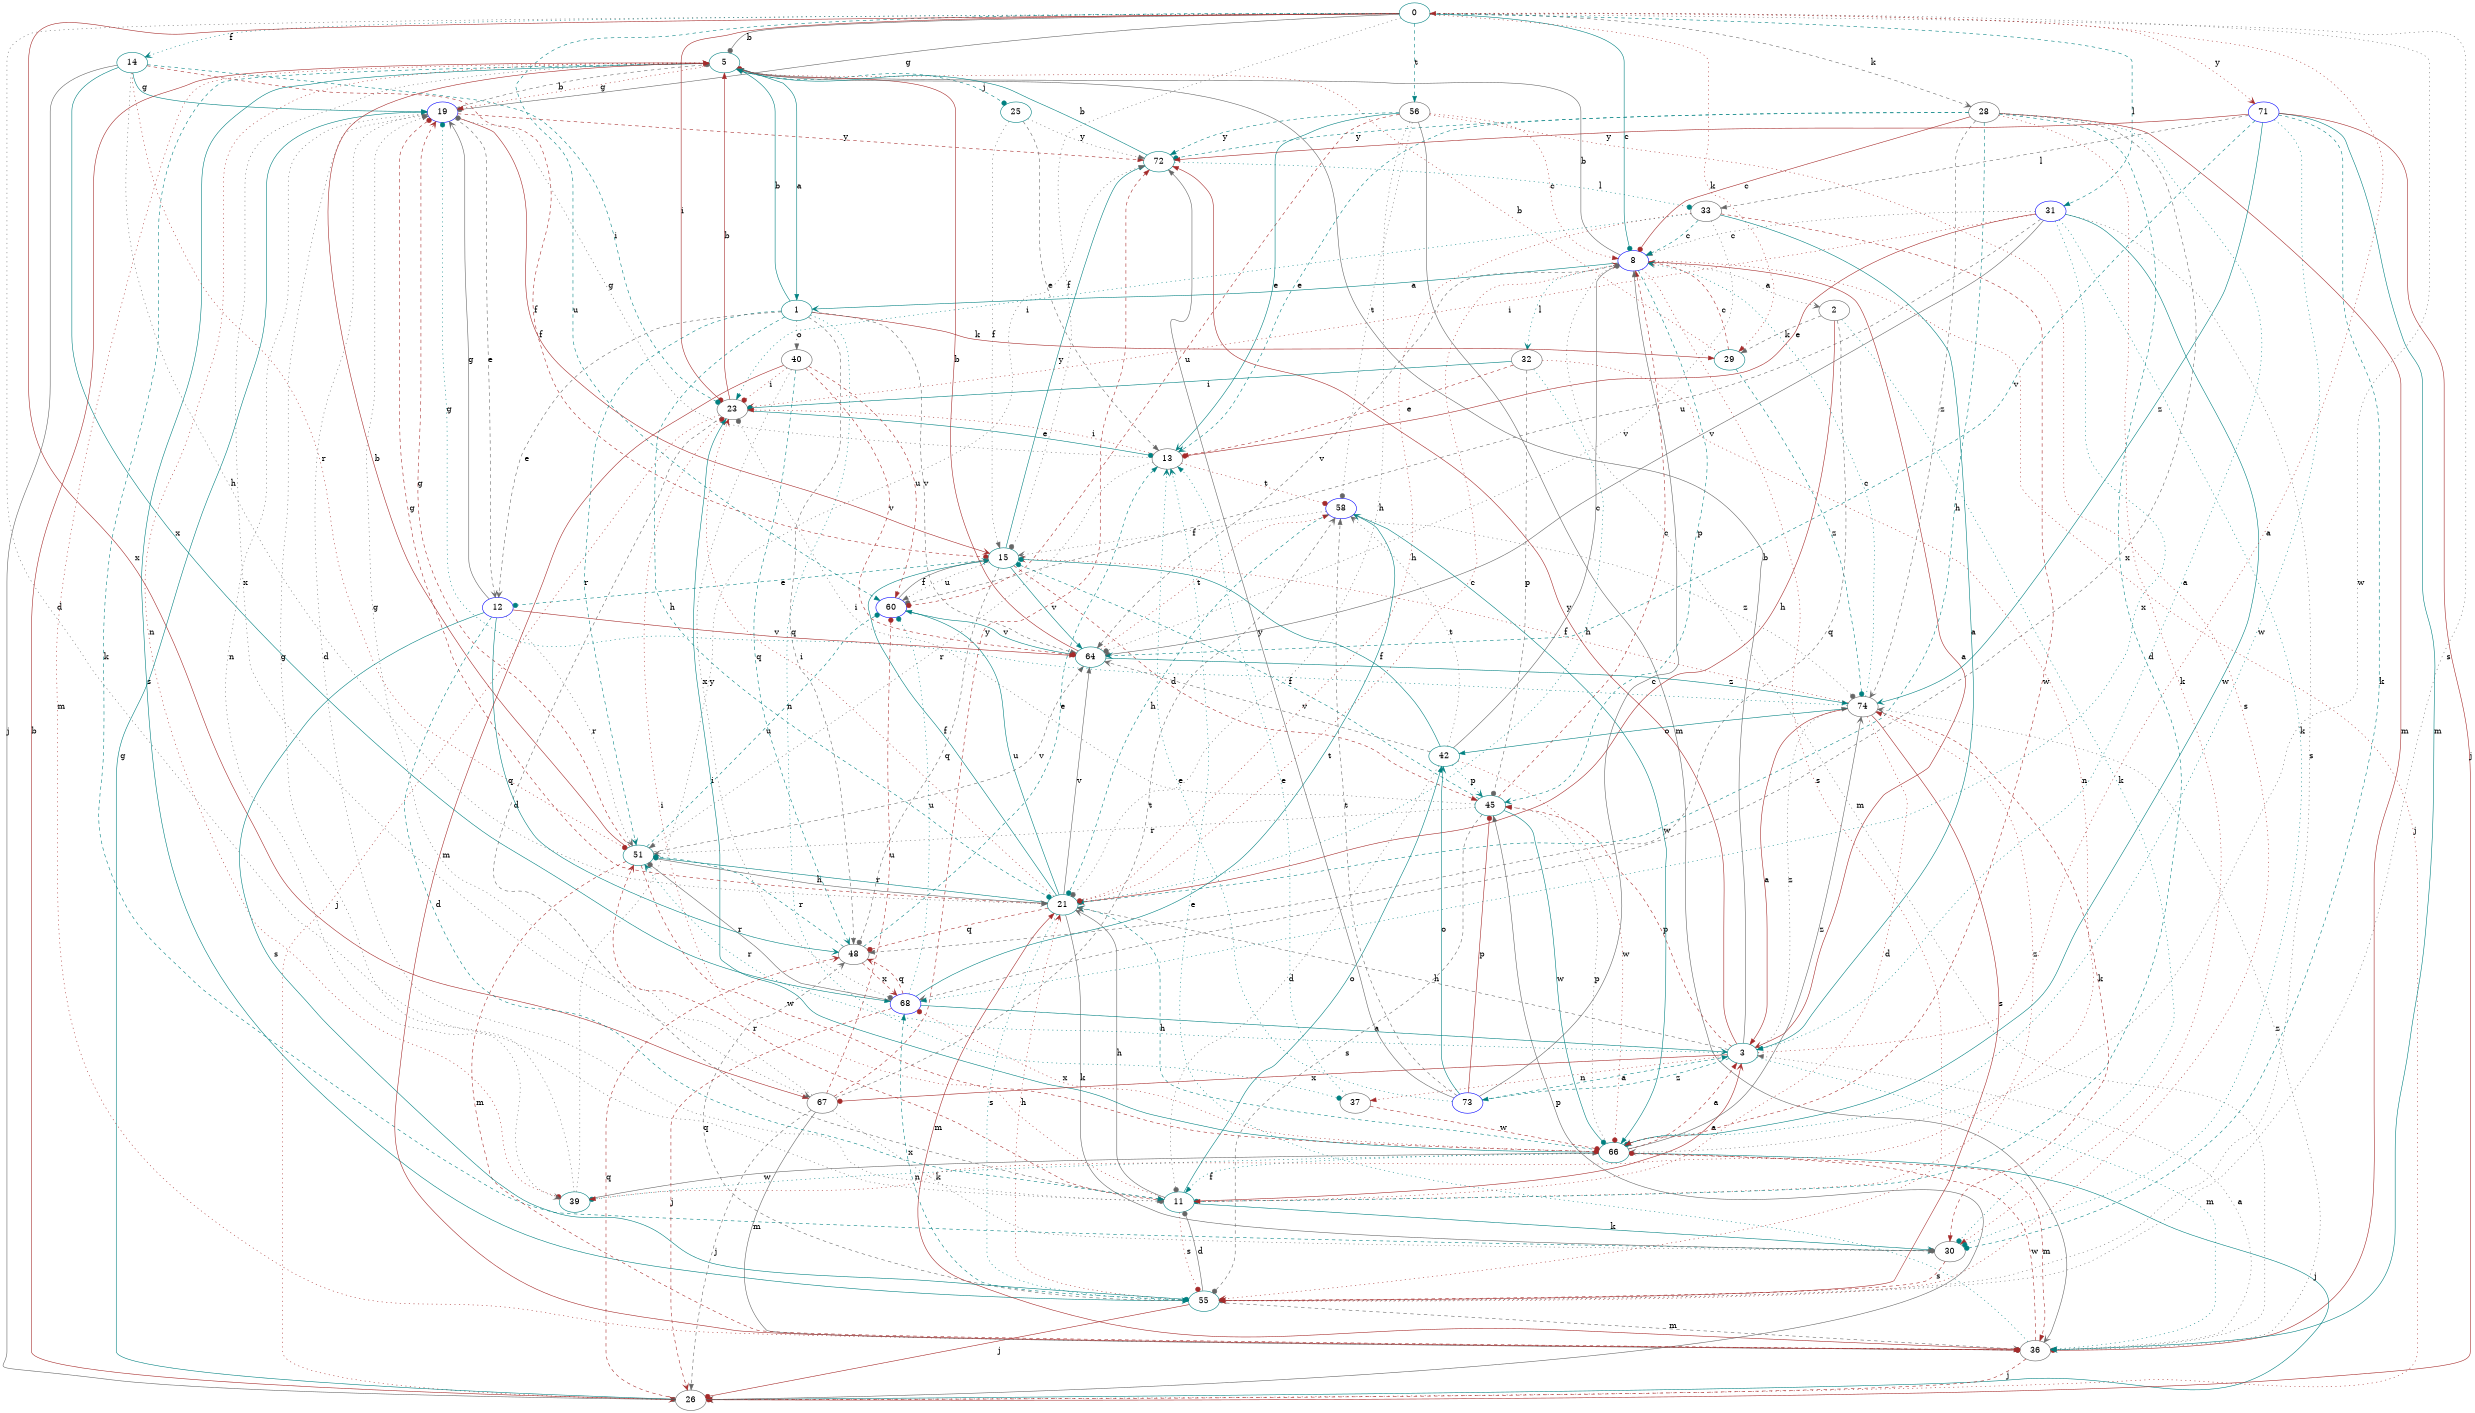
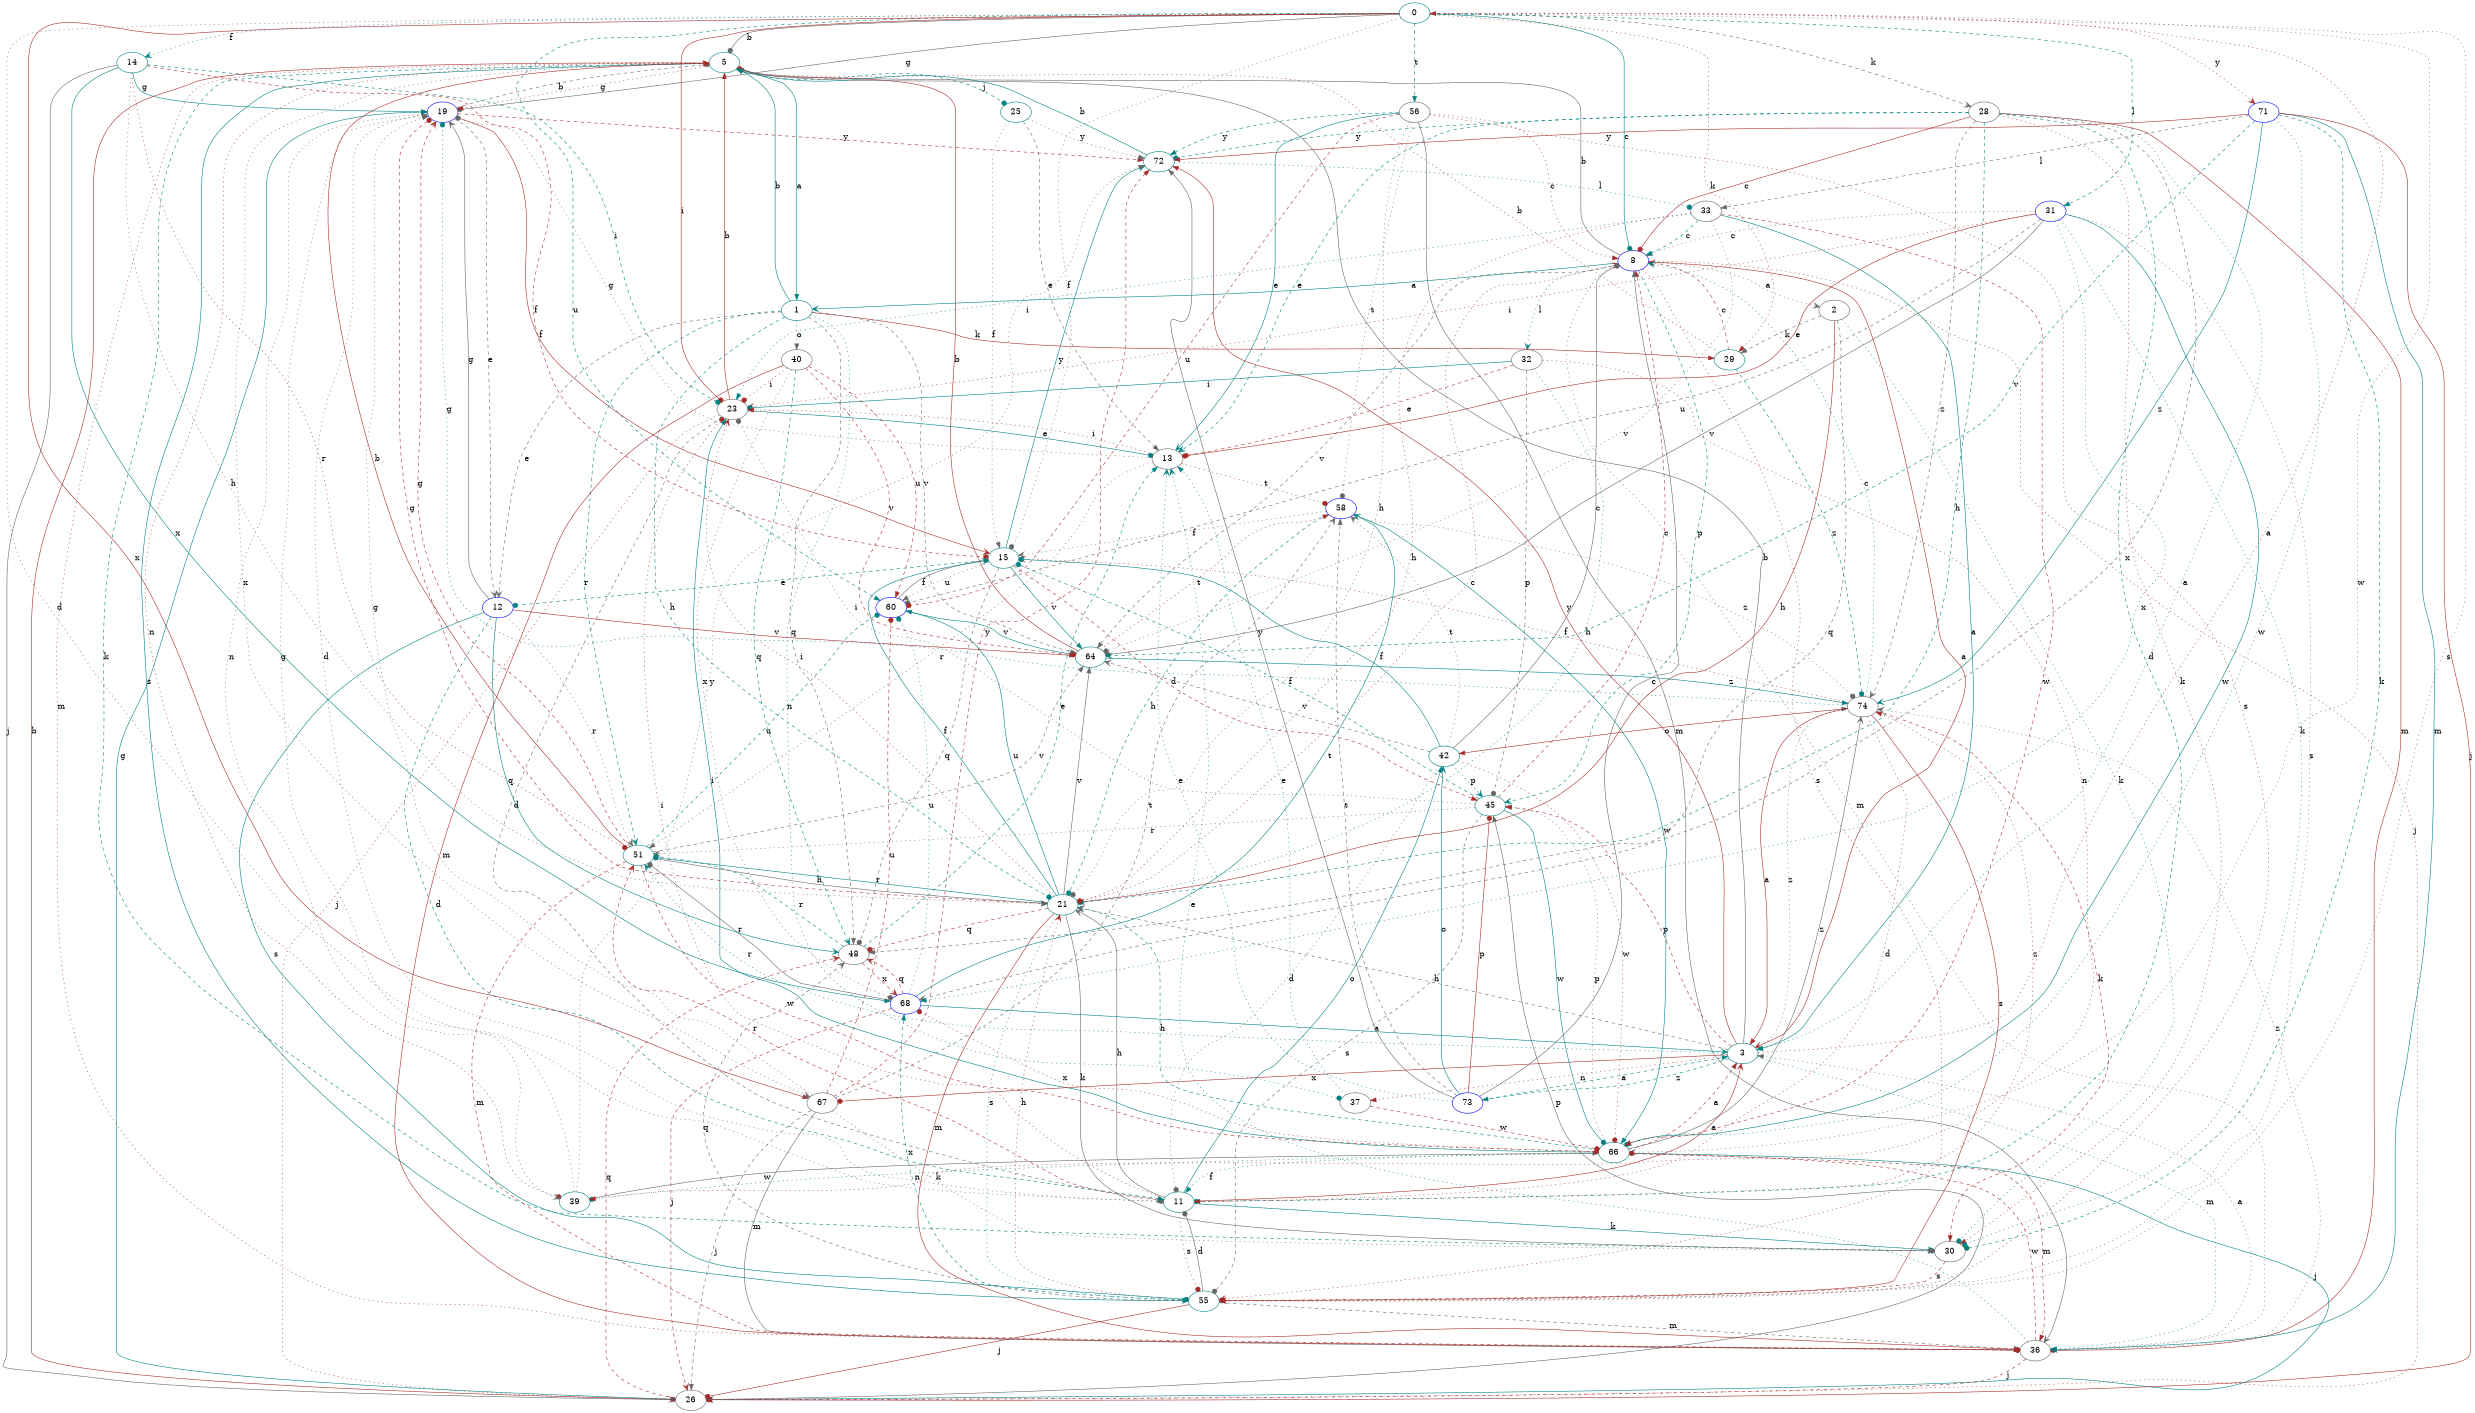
(1059, 350) -> (1059, 350)
(1656, 728) -> (1656, 728)
(1281, 1336) -> (1275, 1336)
